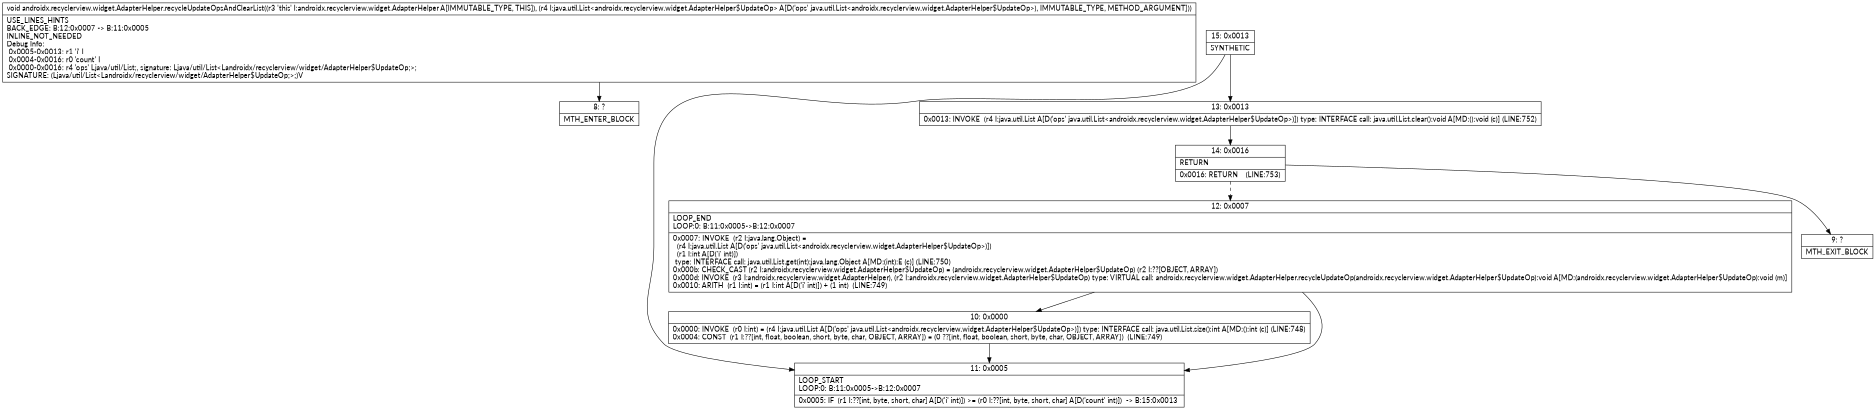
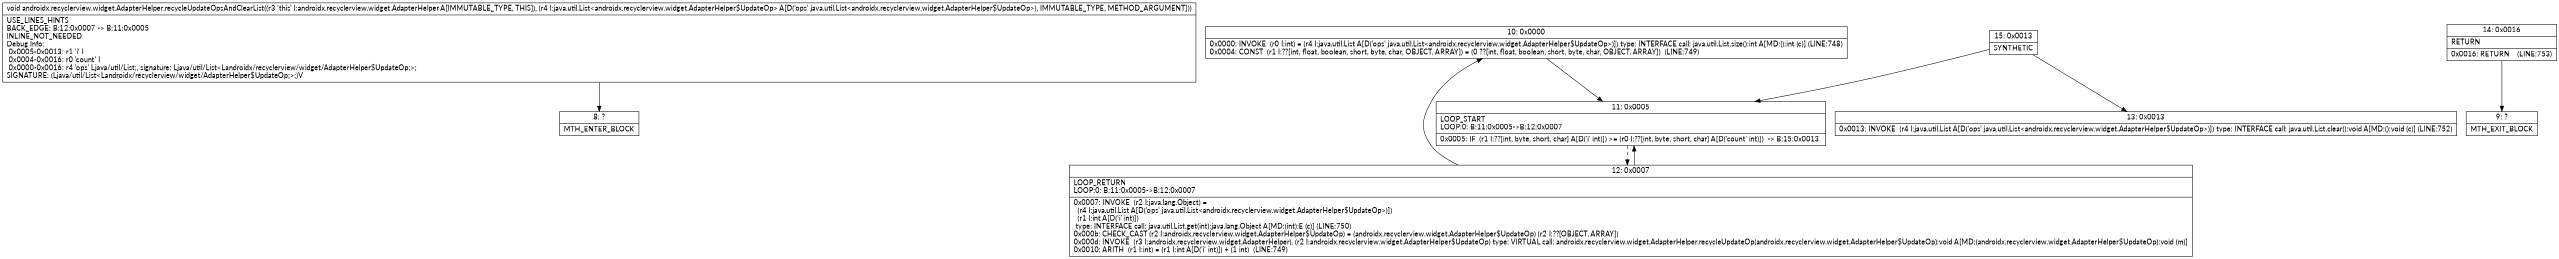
(1230, 133) -> none
(1230, 188) -> (1628, 153)
(692, 219) -> (1100, 183)
